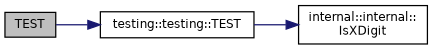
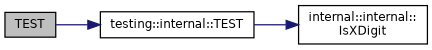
(177, 25) -> (177, 25)
